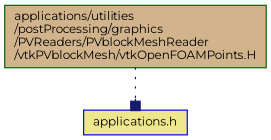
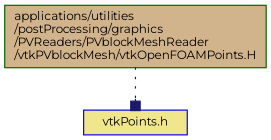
(135, 122) -> (135, 122)
